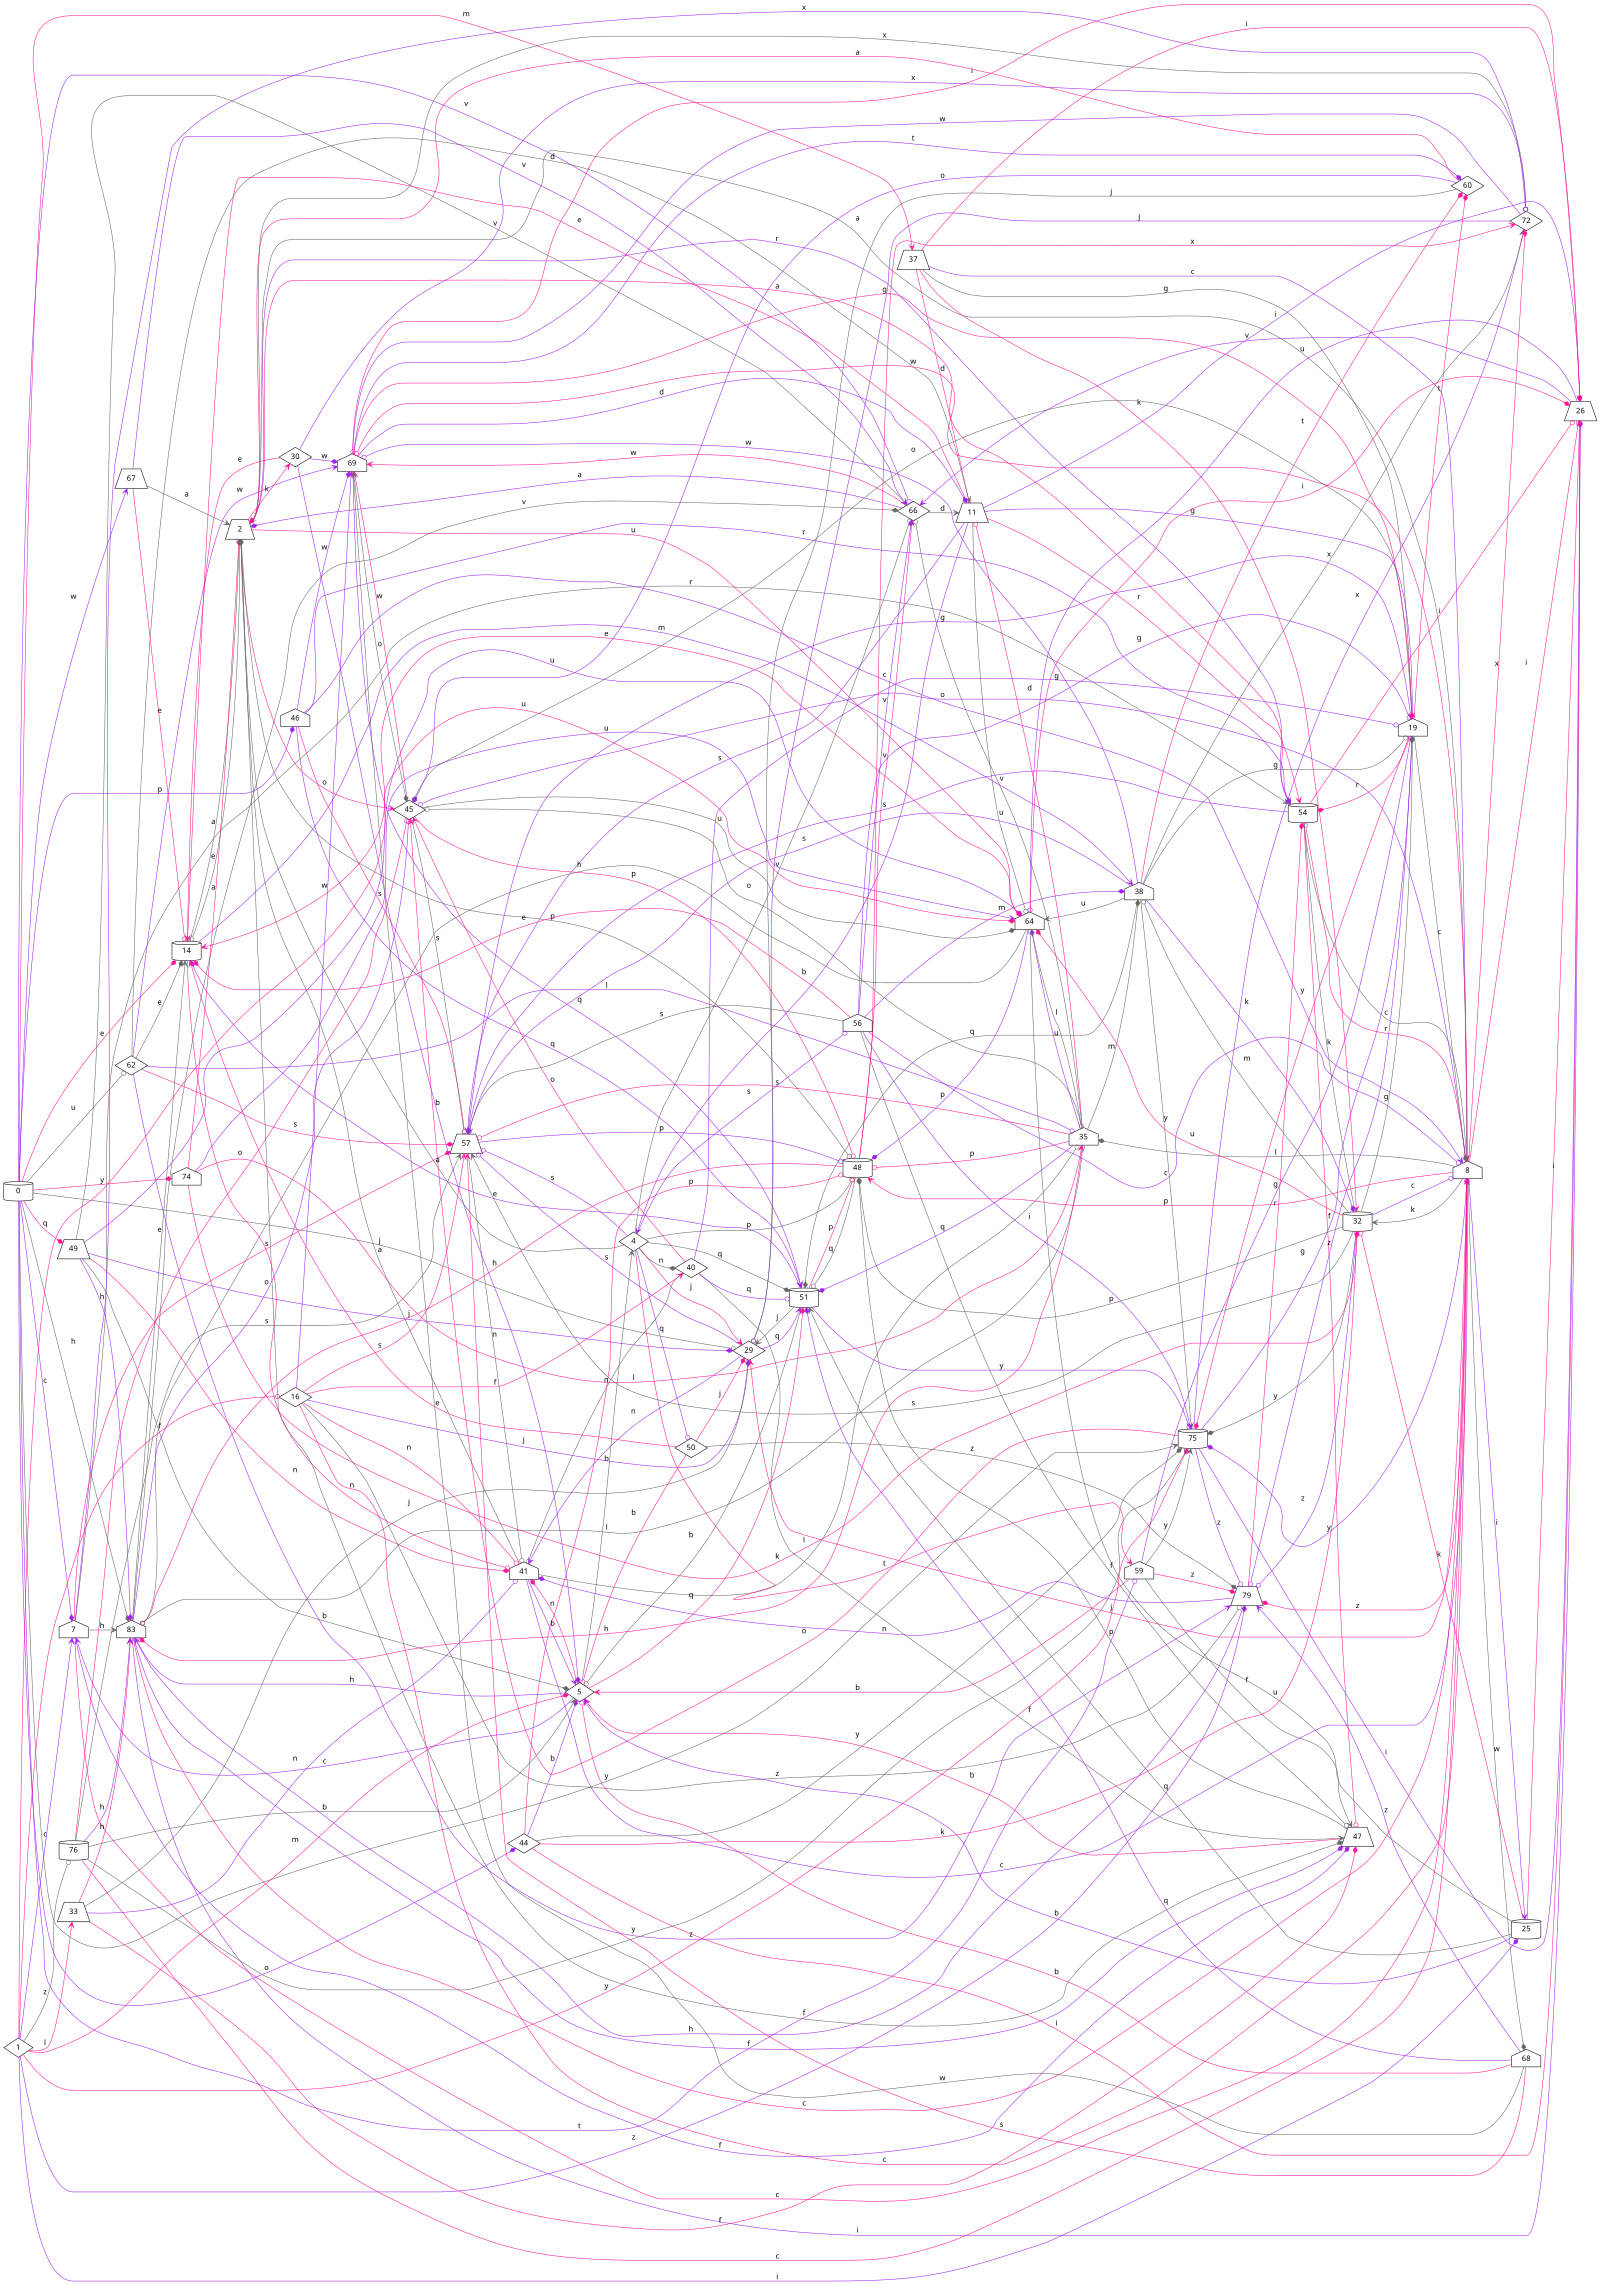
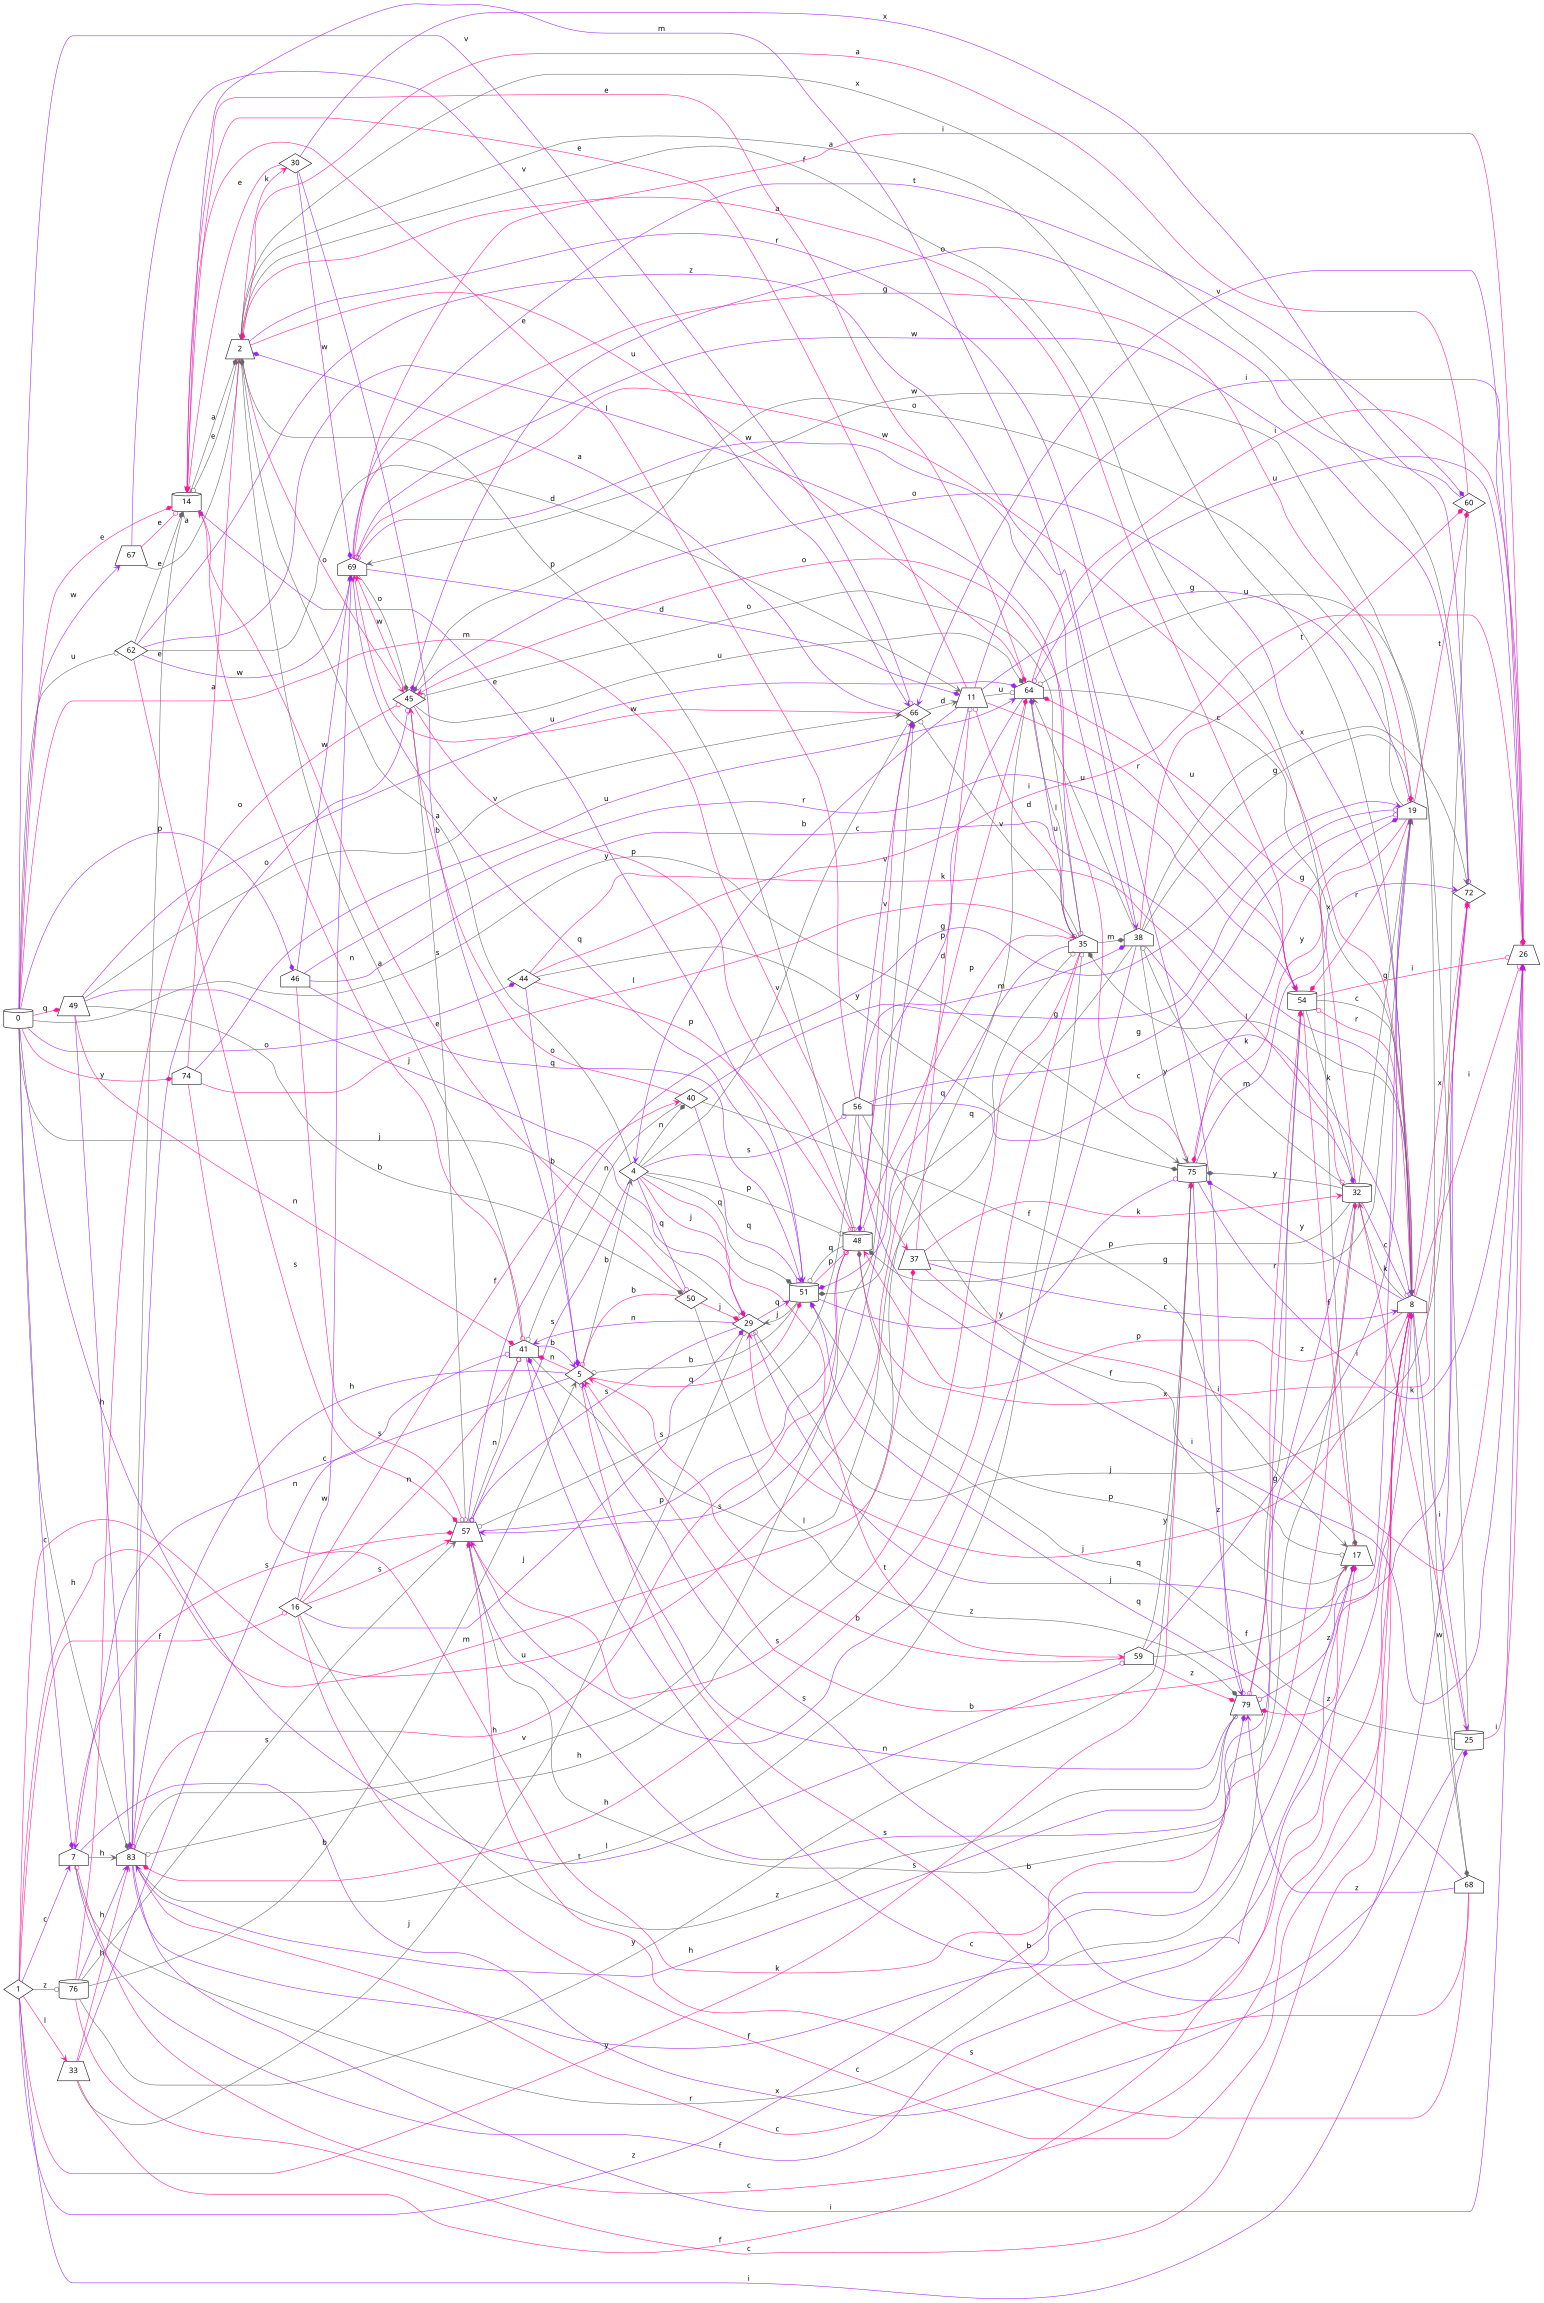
(1440, 946) -> (1326, 904)
(1028, 1230) -> (1404, 1646)
(237, 1570) -> (365, 1165)
(1358, 1837) -> (1357, 1556)
(288, 1865) -> (330, 1682)
